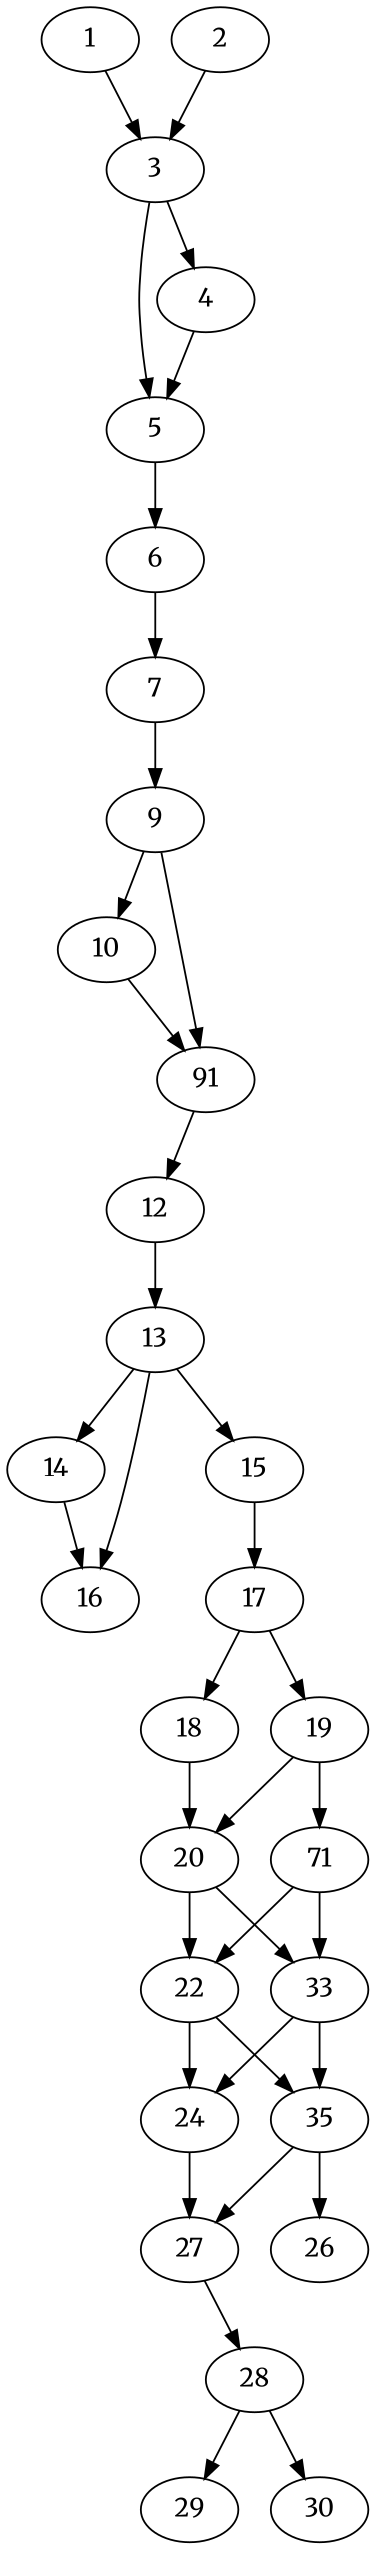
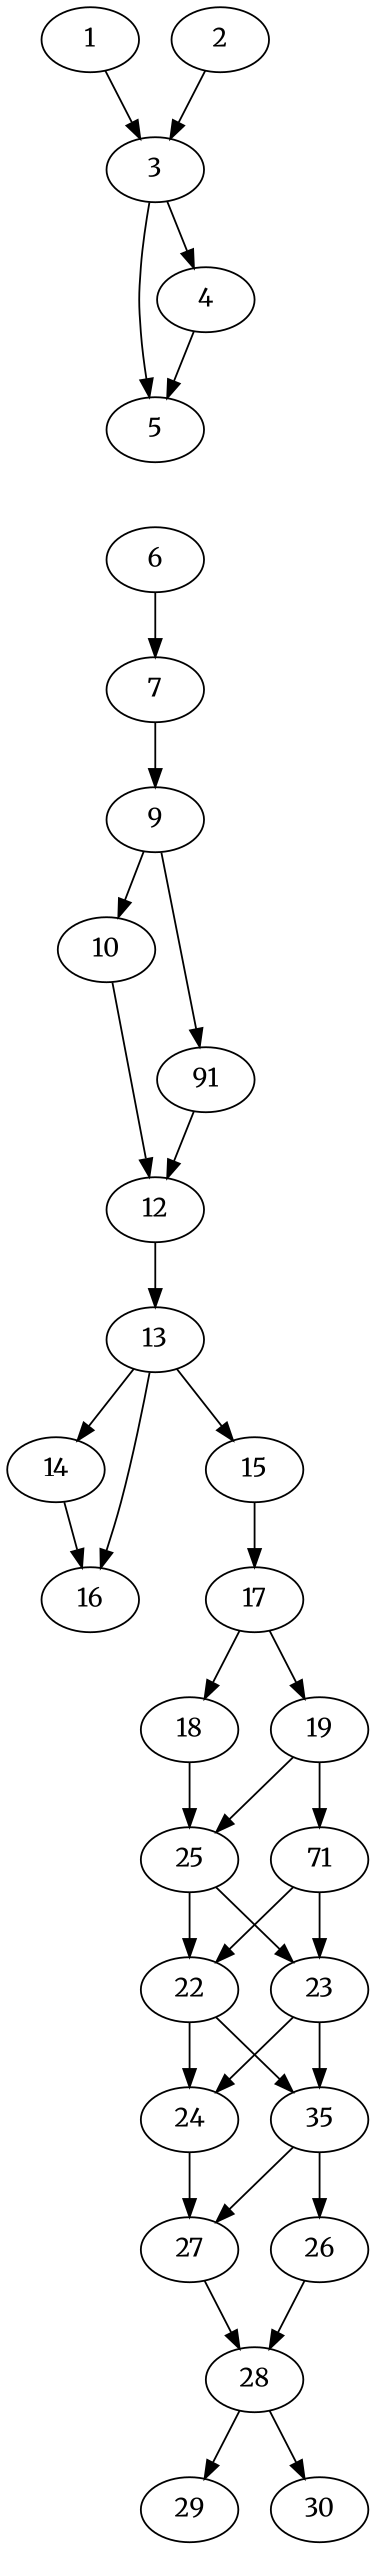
(155, 486) -> none
(151, 1008) -> (129, 1070)
(190, 1860) -> (190, 1860)
(320, 1990) -> (320, 1990)
none -> (291, 2307)
